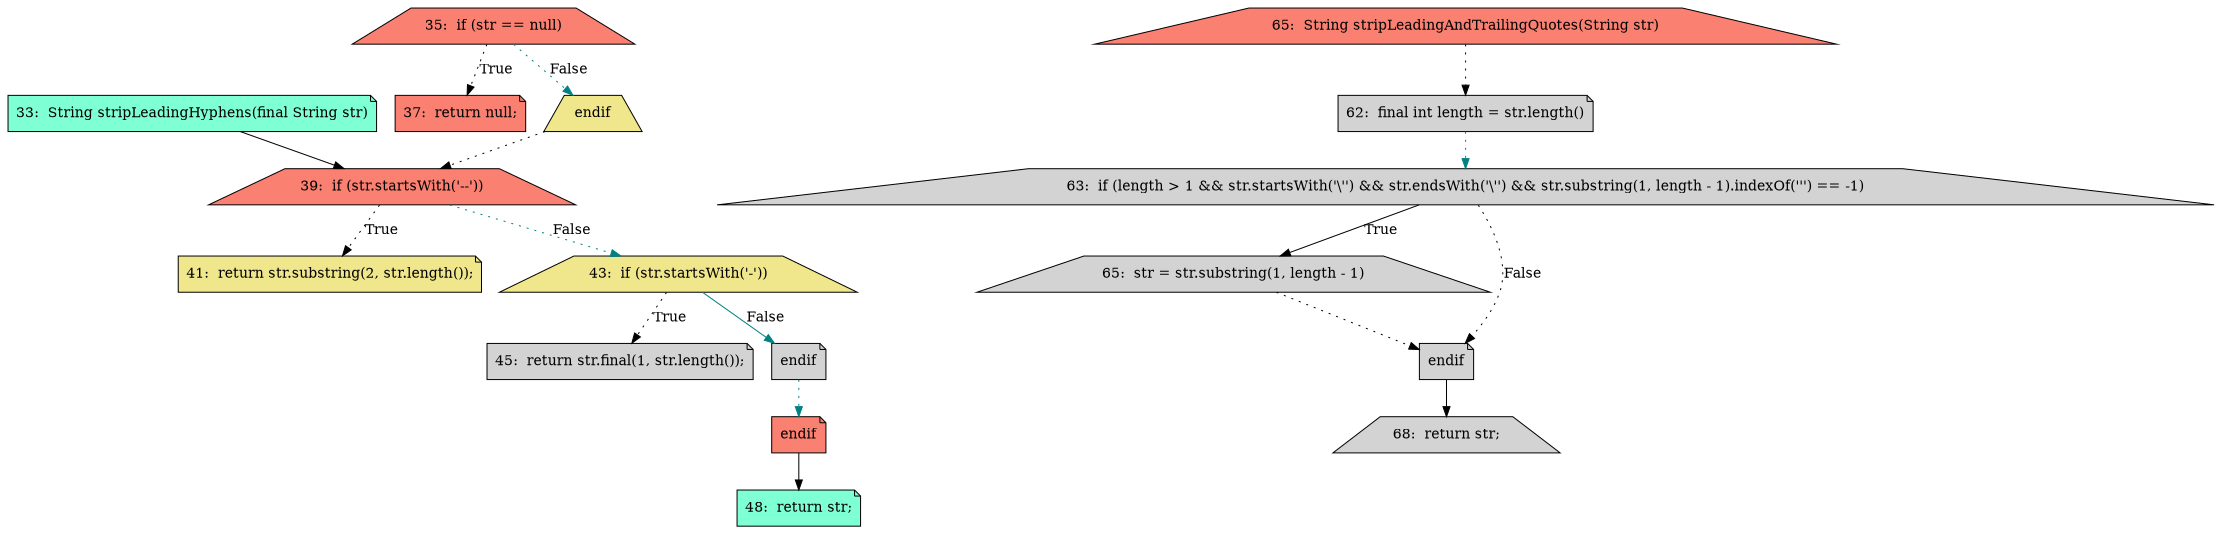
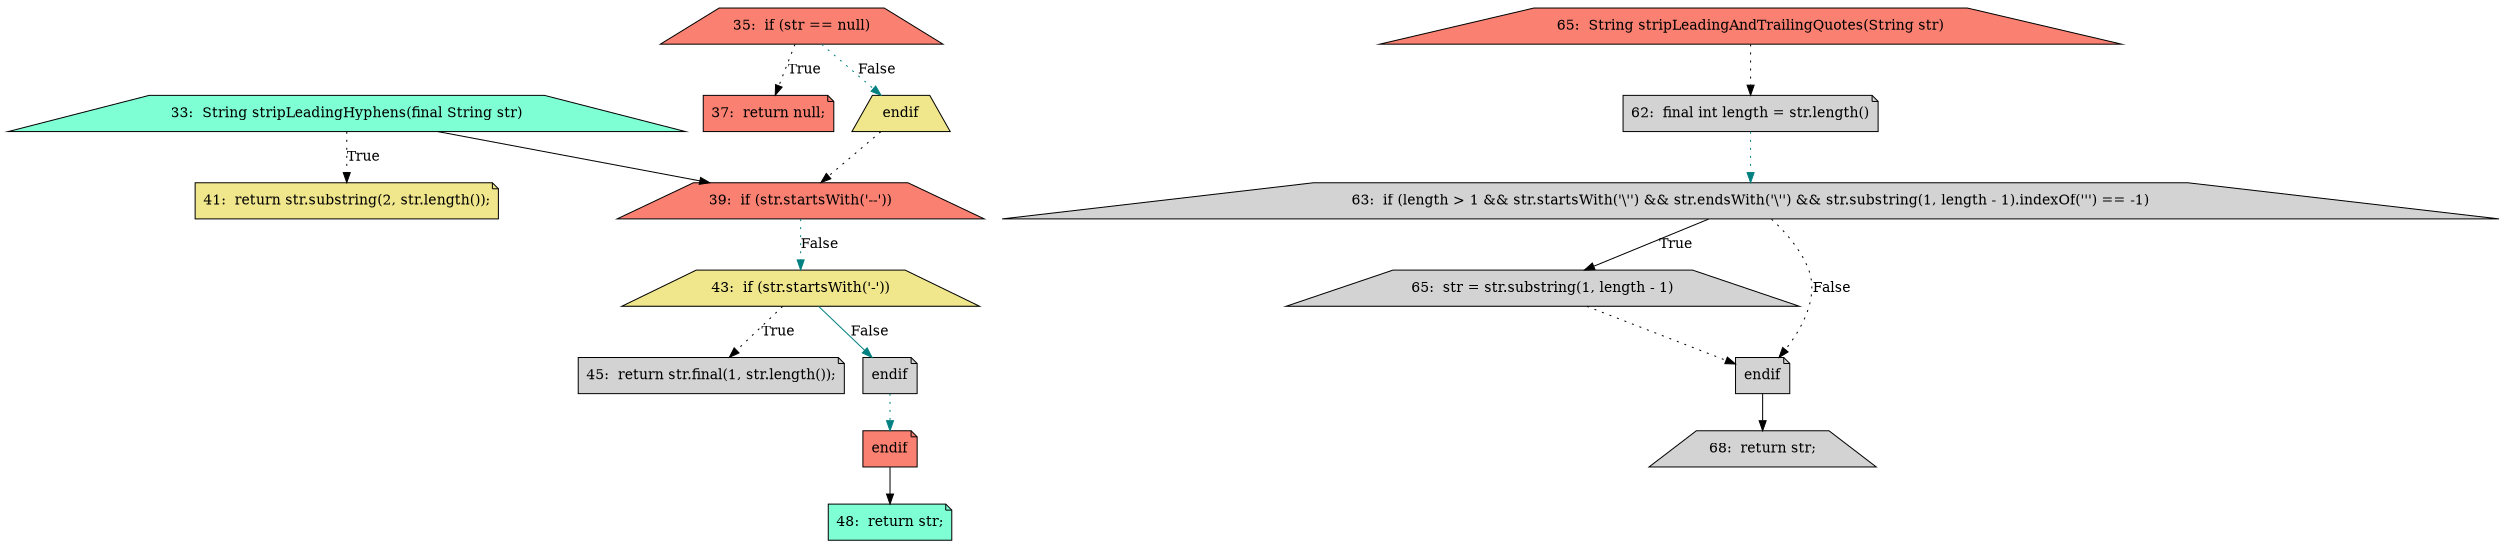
(192, 113) -> (347, 113)
(364, 226) -> (347, 152)
